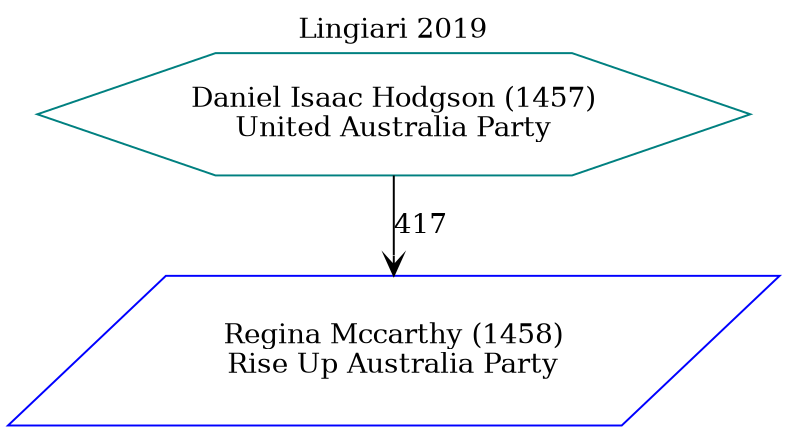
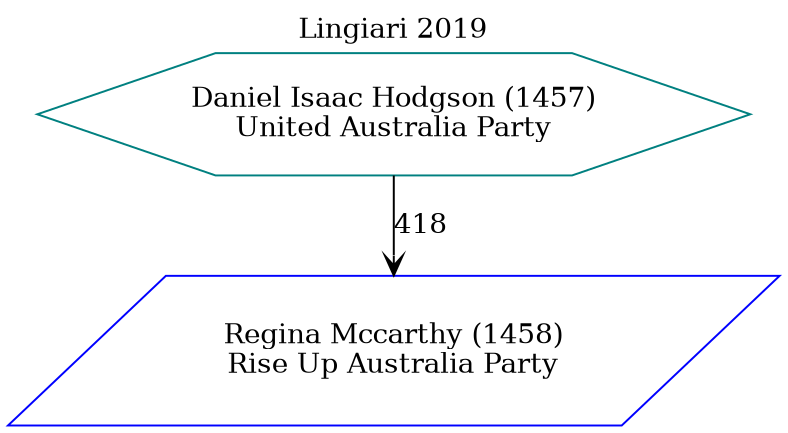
(421, 226) -> (421, 226)
